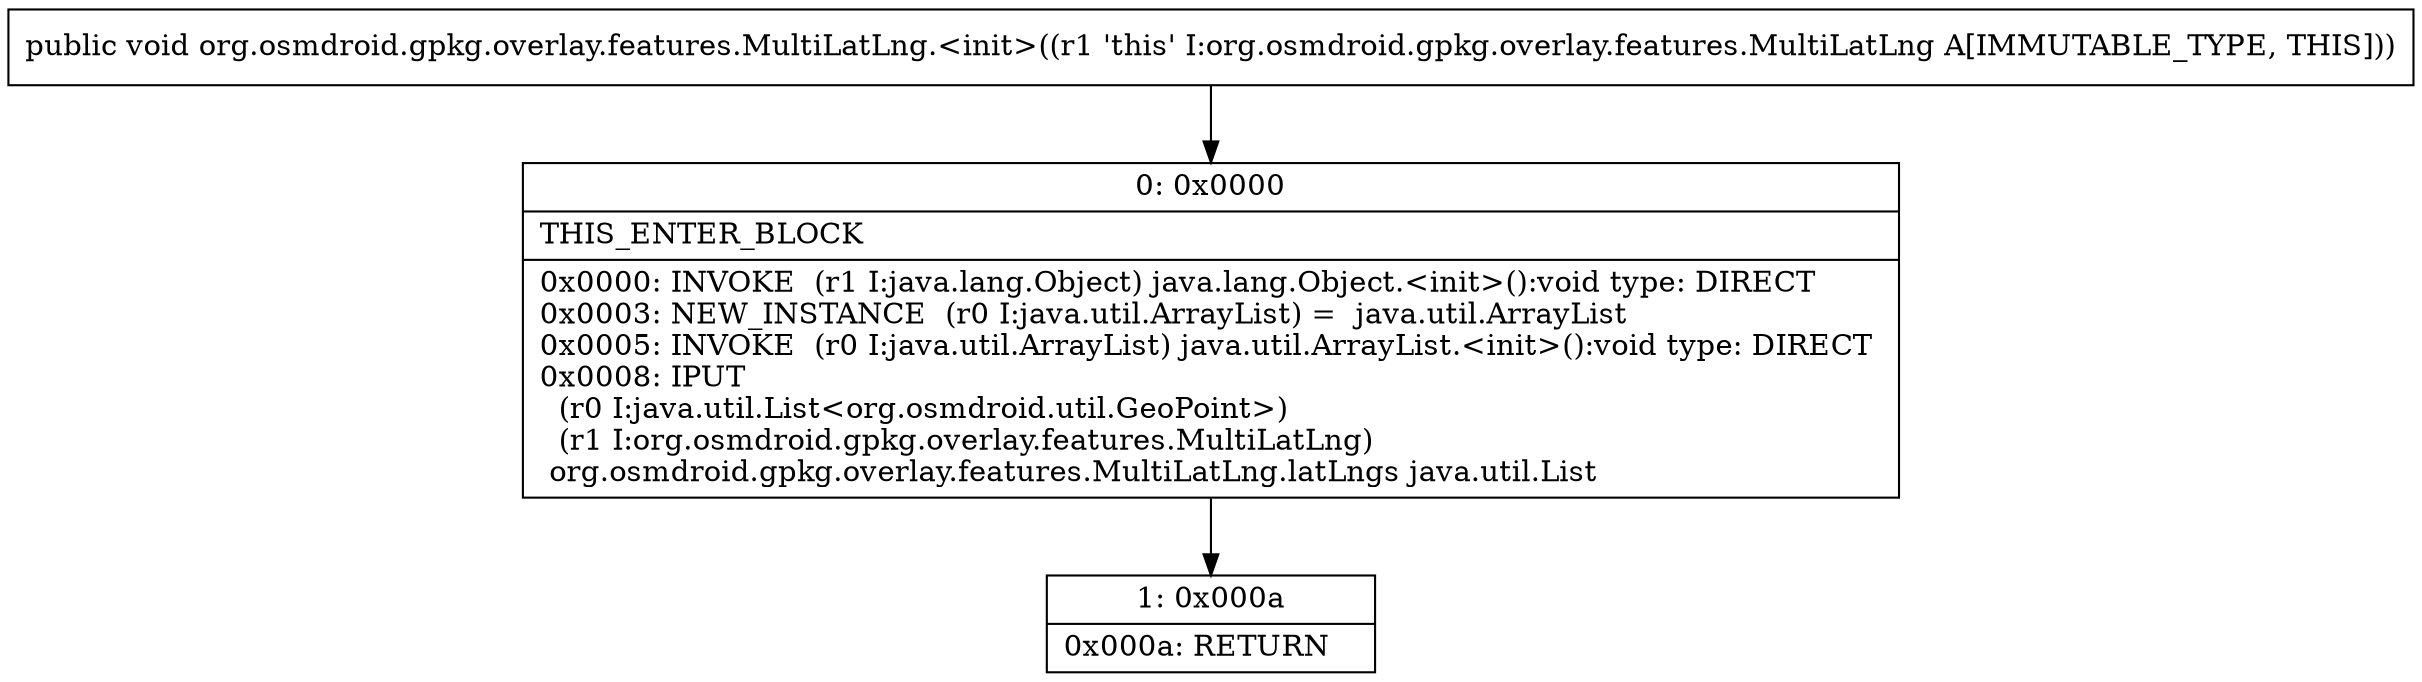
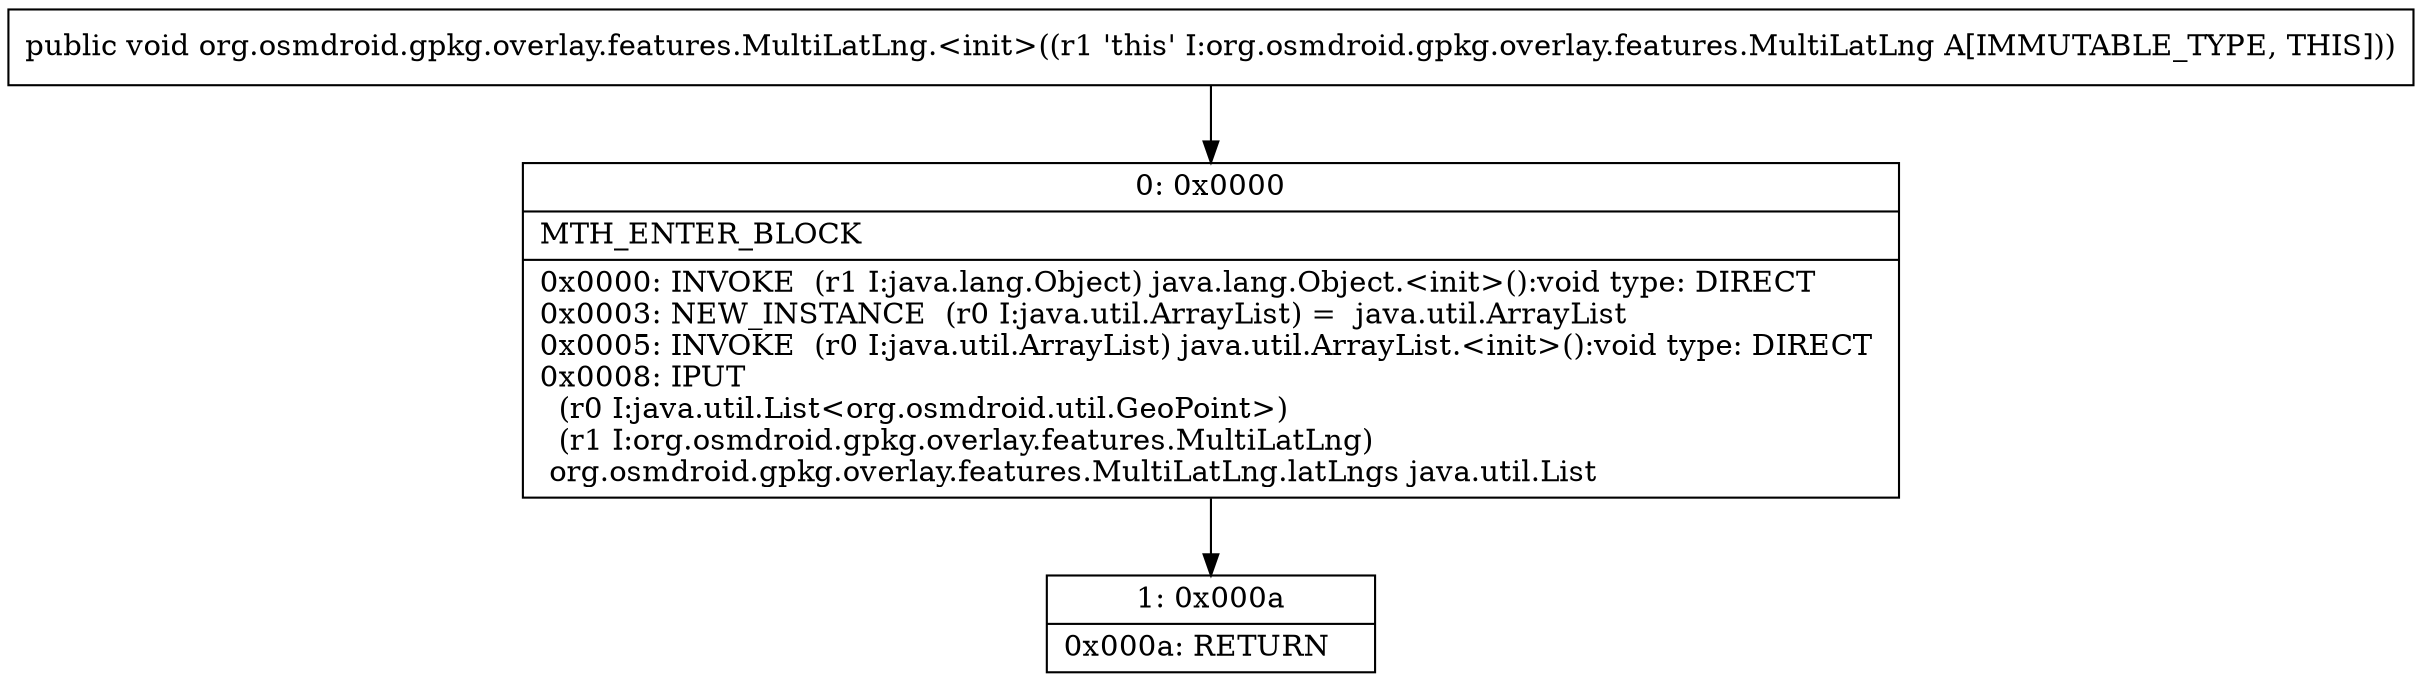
(702, 235) -> (702, 235)
